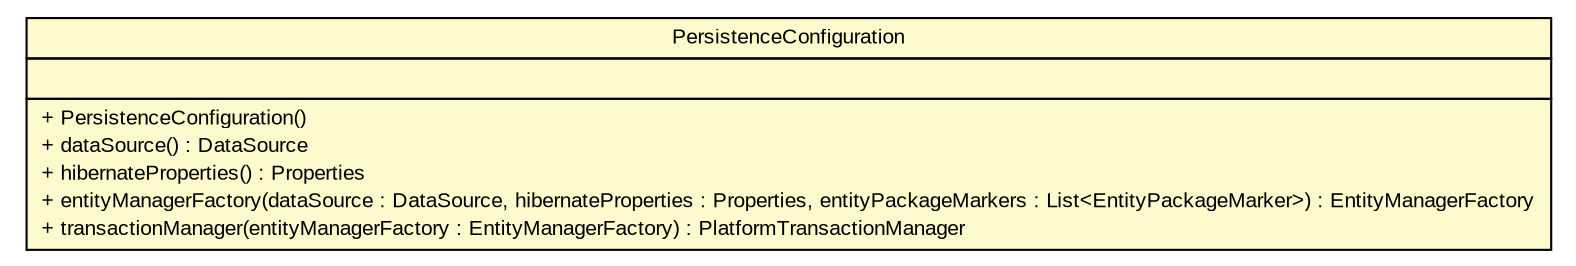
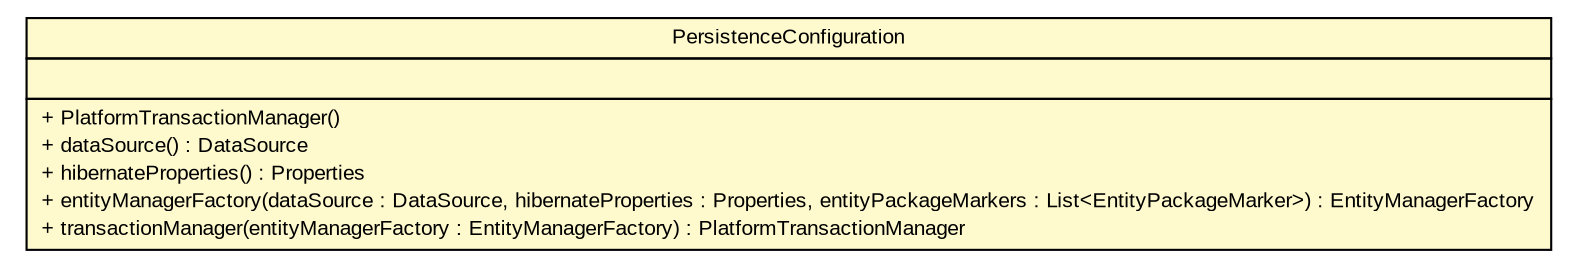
(174, 118) -> (191, 118)
